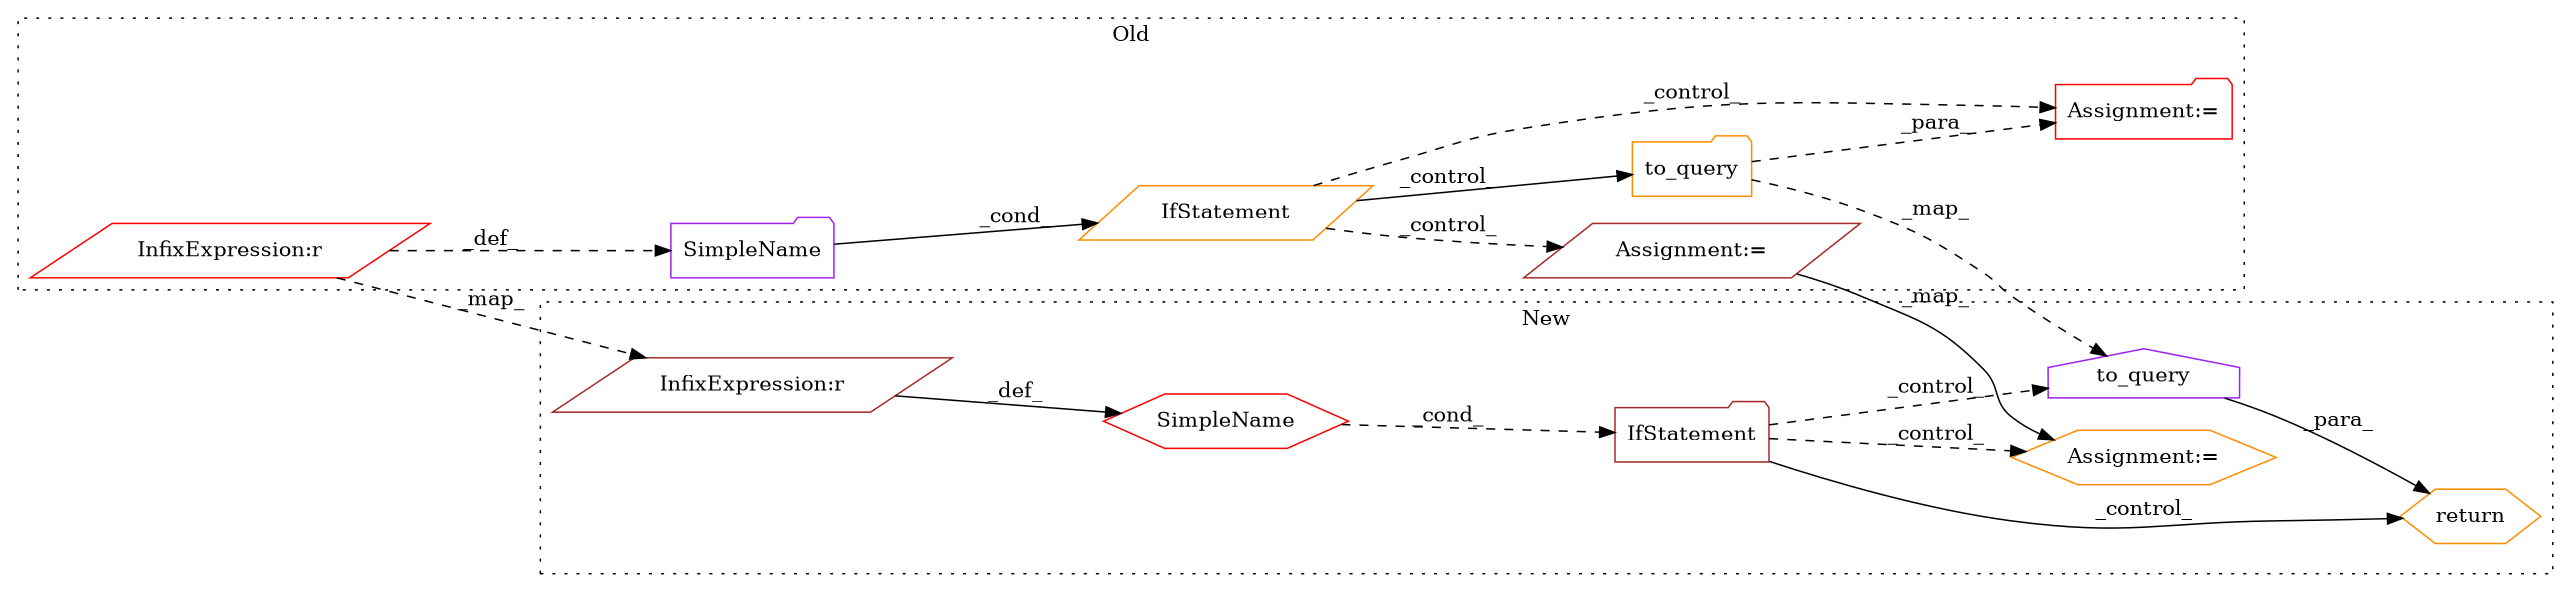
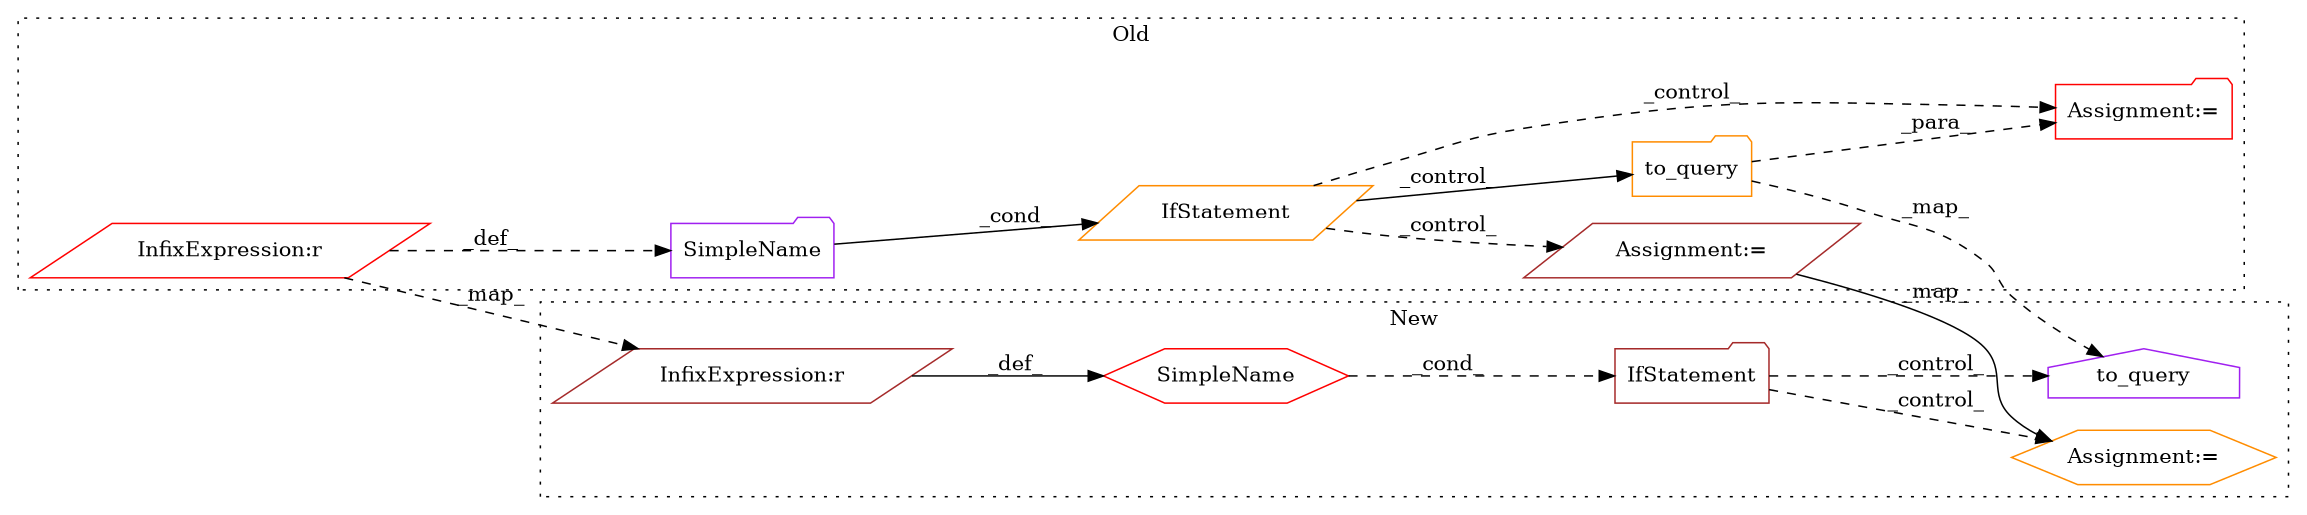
(2471, 516) -> none
